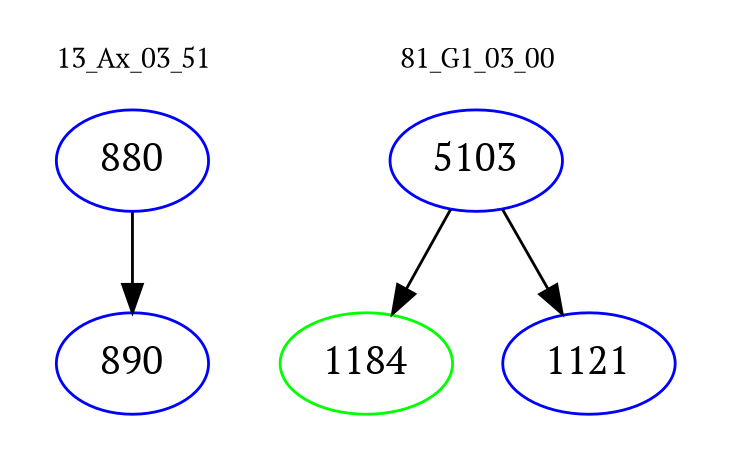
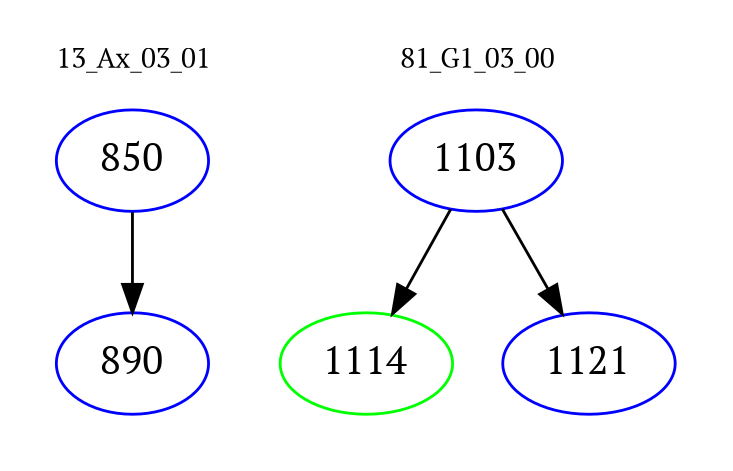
(134, 61) -> (134, 61)
(132, 161) -> (132, 161)
(476, 161) -> (476, 161)
(366, 364) -> (366, 364)
